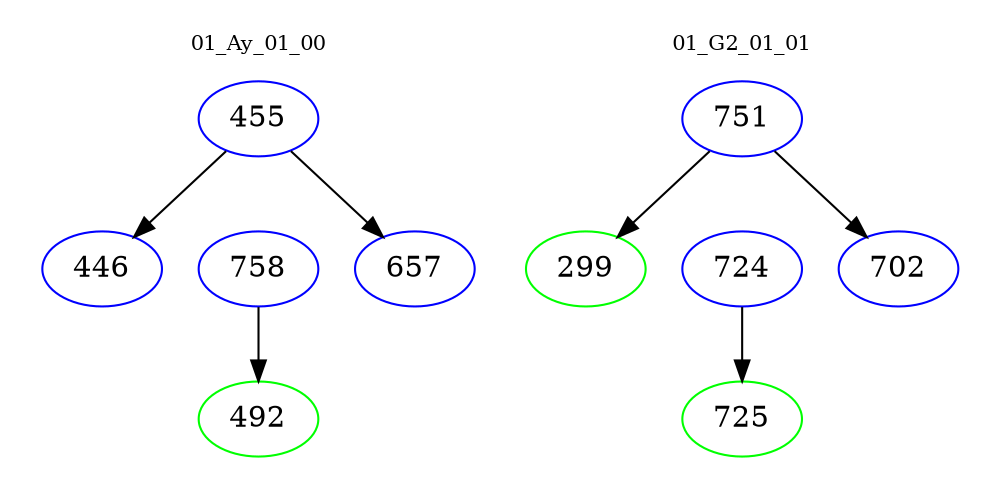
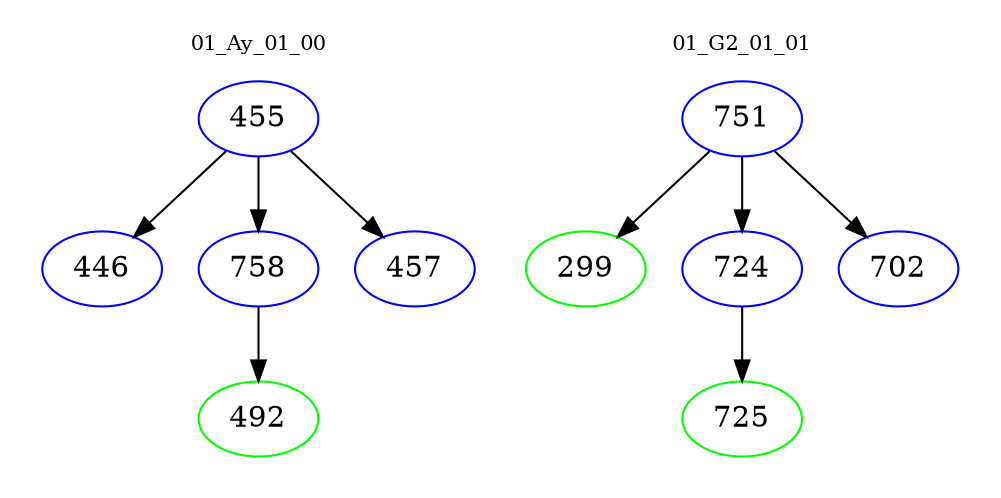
none -> (259, 184)
none -> (742, 184)
(415, 269) -> (415, 269)
